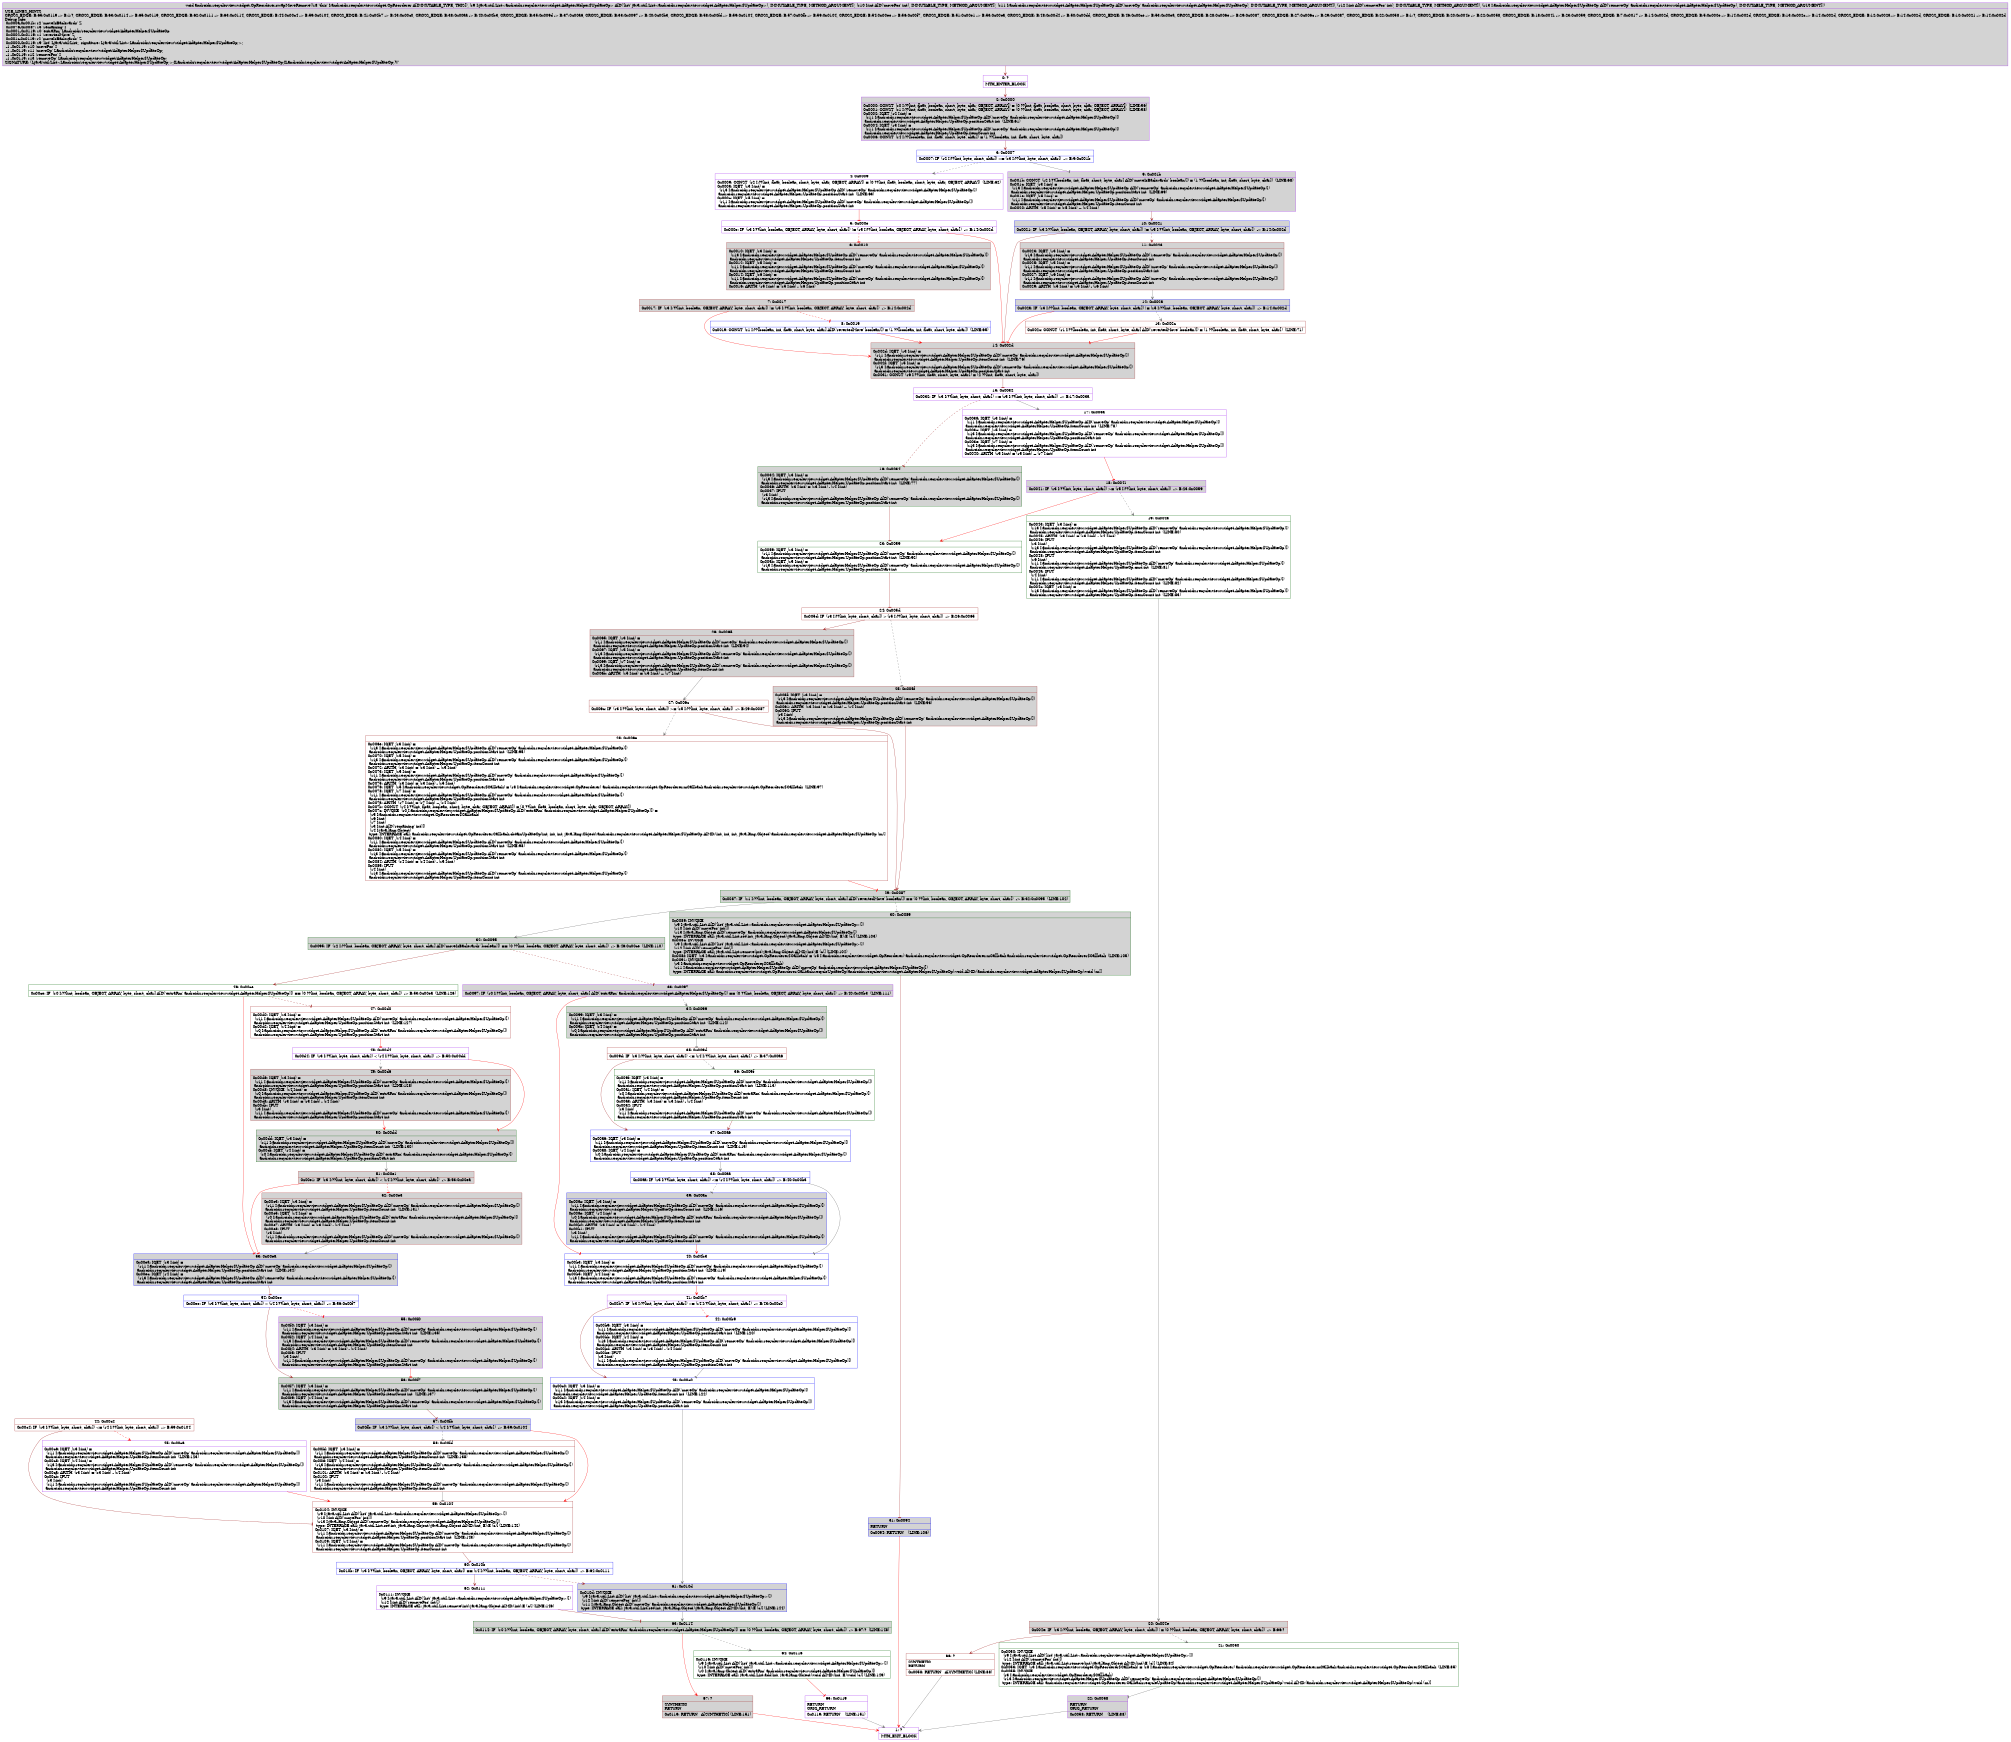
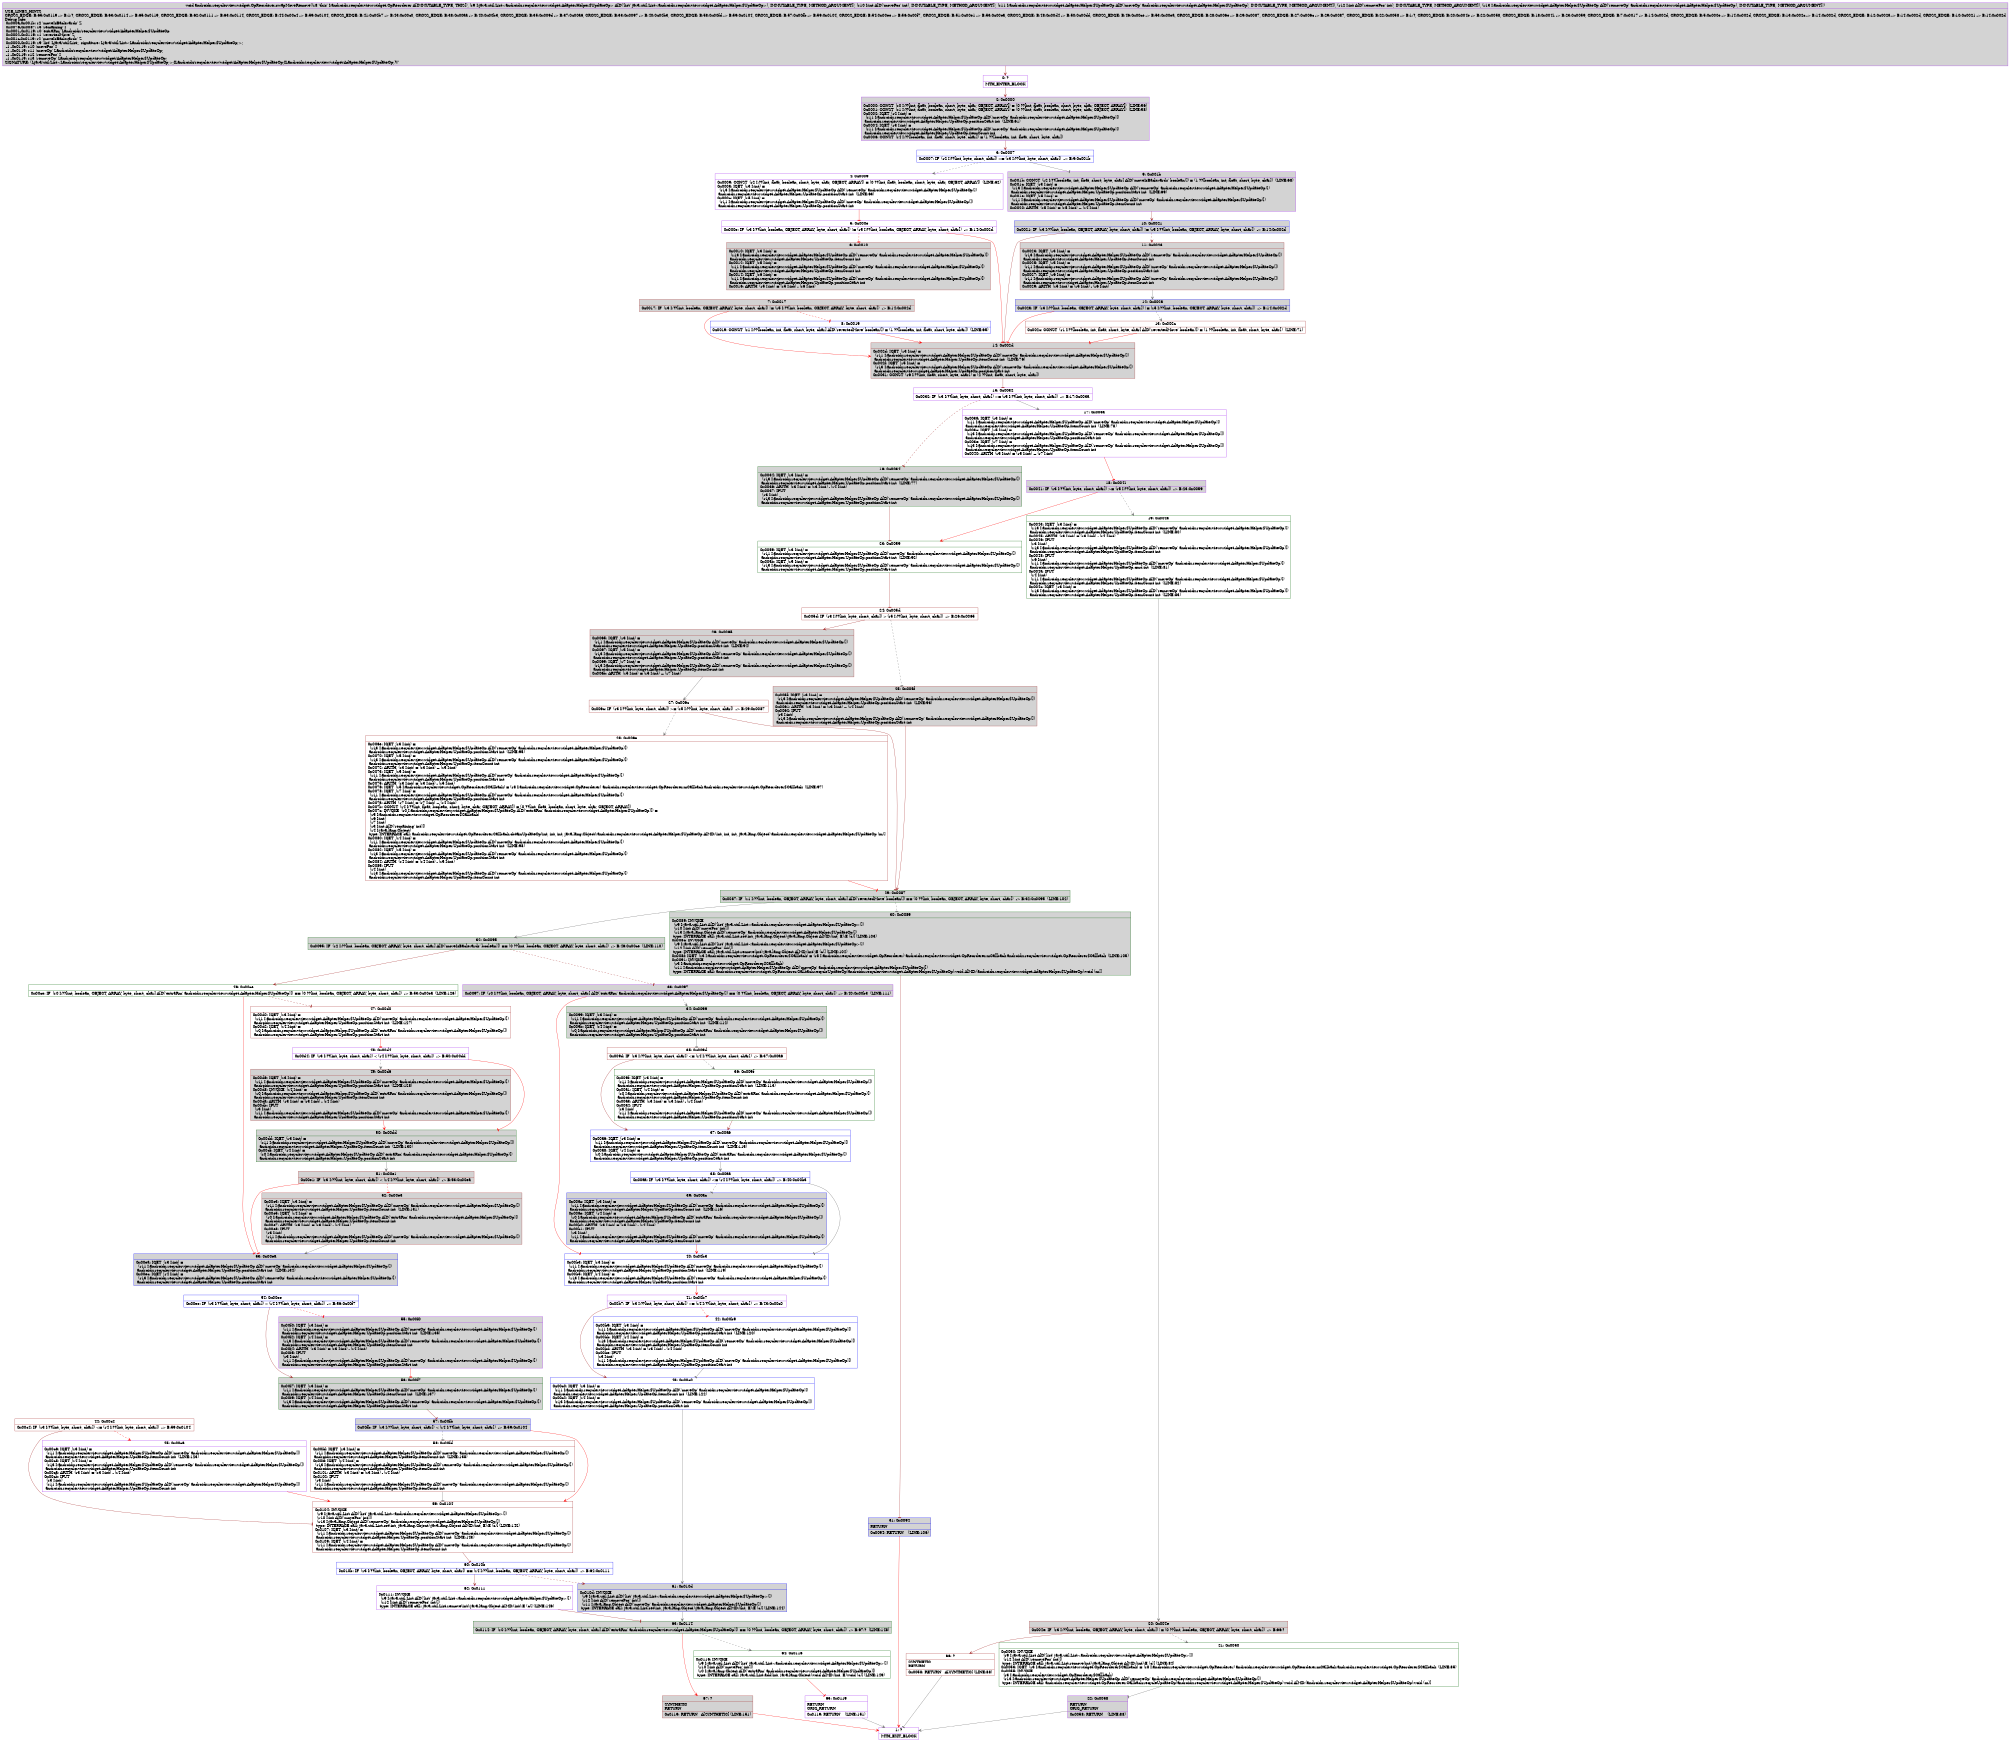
(269, 1290) -> none
